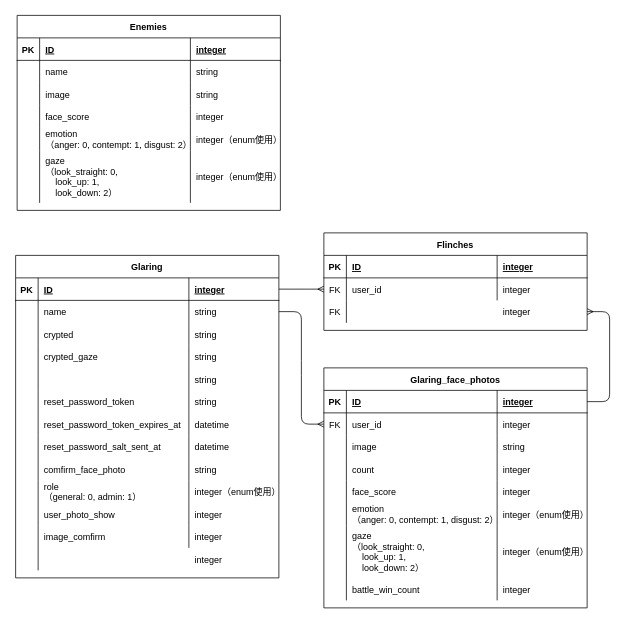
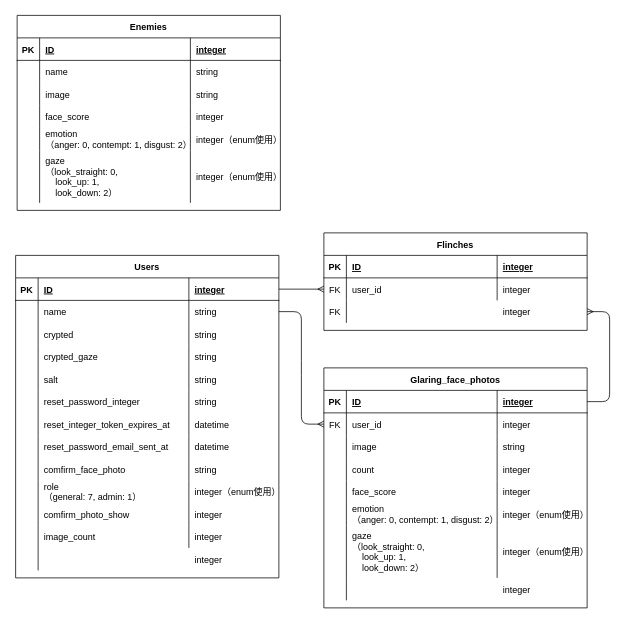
(147, 267) -> (147, 267)
none -> (113, 379)
(94, 402) -> (98, 402)
(120, 425) -> (117, 425)
(110, 447) -> (112, 447)
(52, 487) -> (52, 487)
(81, 515) -> (88, 515)
(74, 537) -> (70, 537)
(422, 589) -> none
